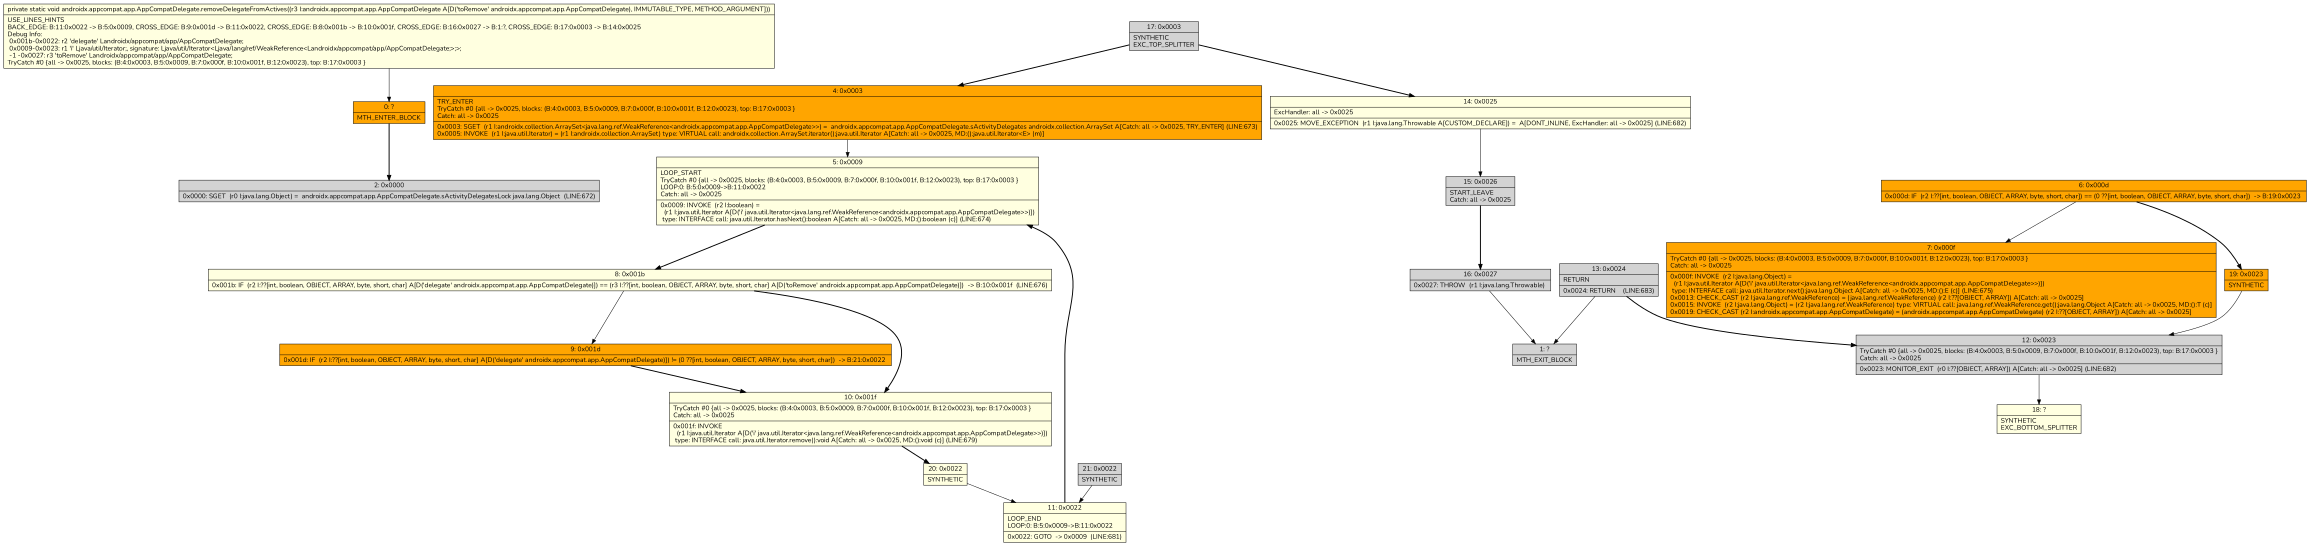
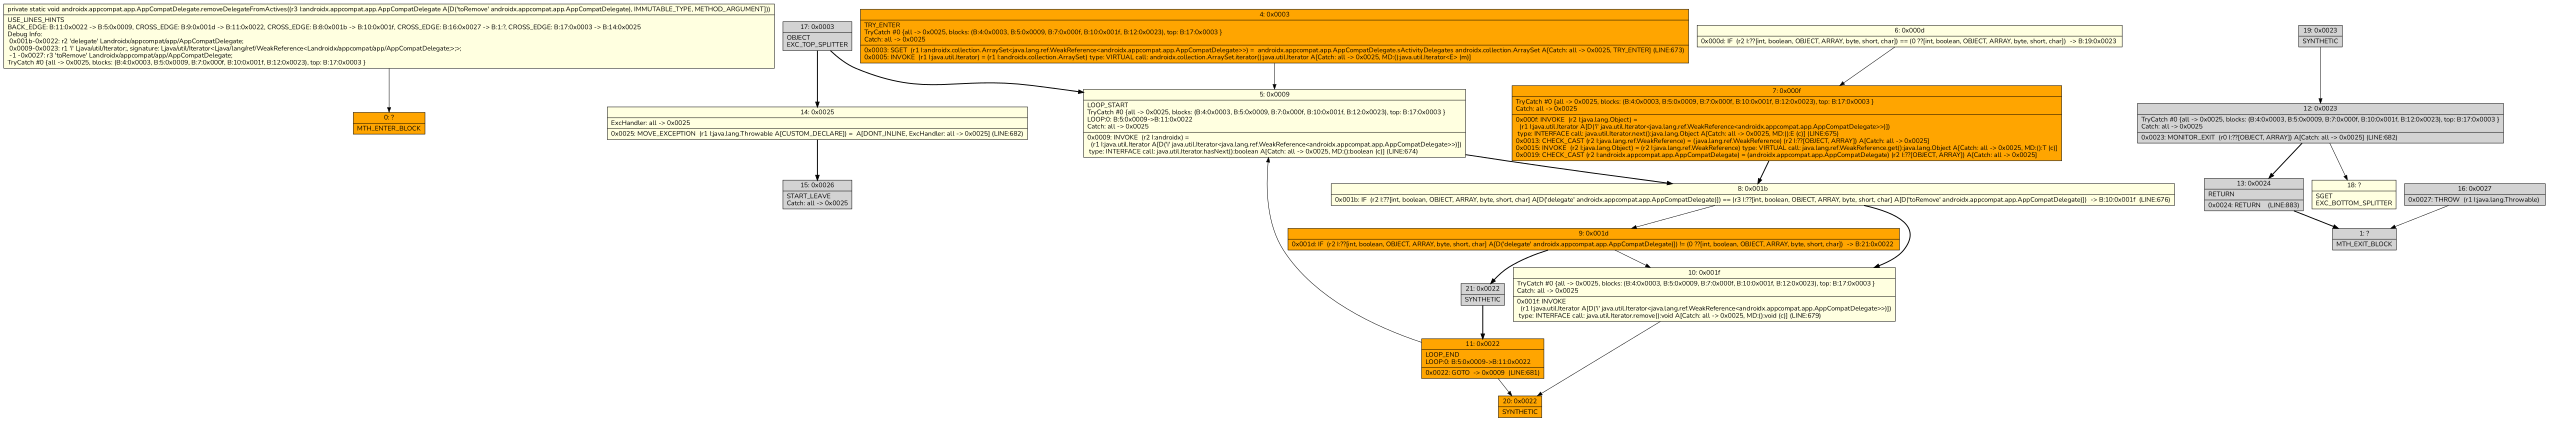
(1151, 38) -> (799, 38)
(1046, 65) -> (951, 84)
(1480, 150) -> (817, 158)
none -> (1764, 170)
(389, 191) -> none
(2094, 191) -> (1910, 36)
(711, 205) -> (1139, 137)
(2193, 225) -> none
(1480, 235) -> none
none -> (1519, 262)
(2246, 280) -> (2320, 36)
(1609, 291) -> (2254, 205)
(1576, 318) -> (2314, 219)
(1735, 333) -> (2287, 159)
(1065, 356) -> (1309, 280)
(686, 378) -> (1630, 258)
(2019, 421) -> (2324, 196)
(913, 453) -> (1601, 357)
(945, 474) -> (1520, 407)
(989, 492) -> (1504, 385)
(1087, 492) -> (1483, 320)
(1065, 523) -> (1483, 359)
